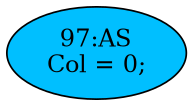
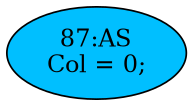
(97, 53) -> (97, 53)
